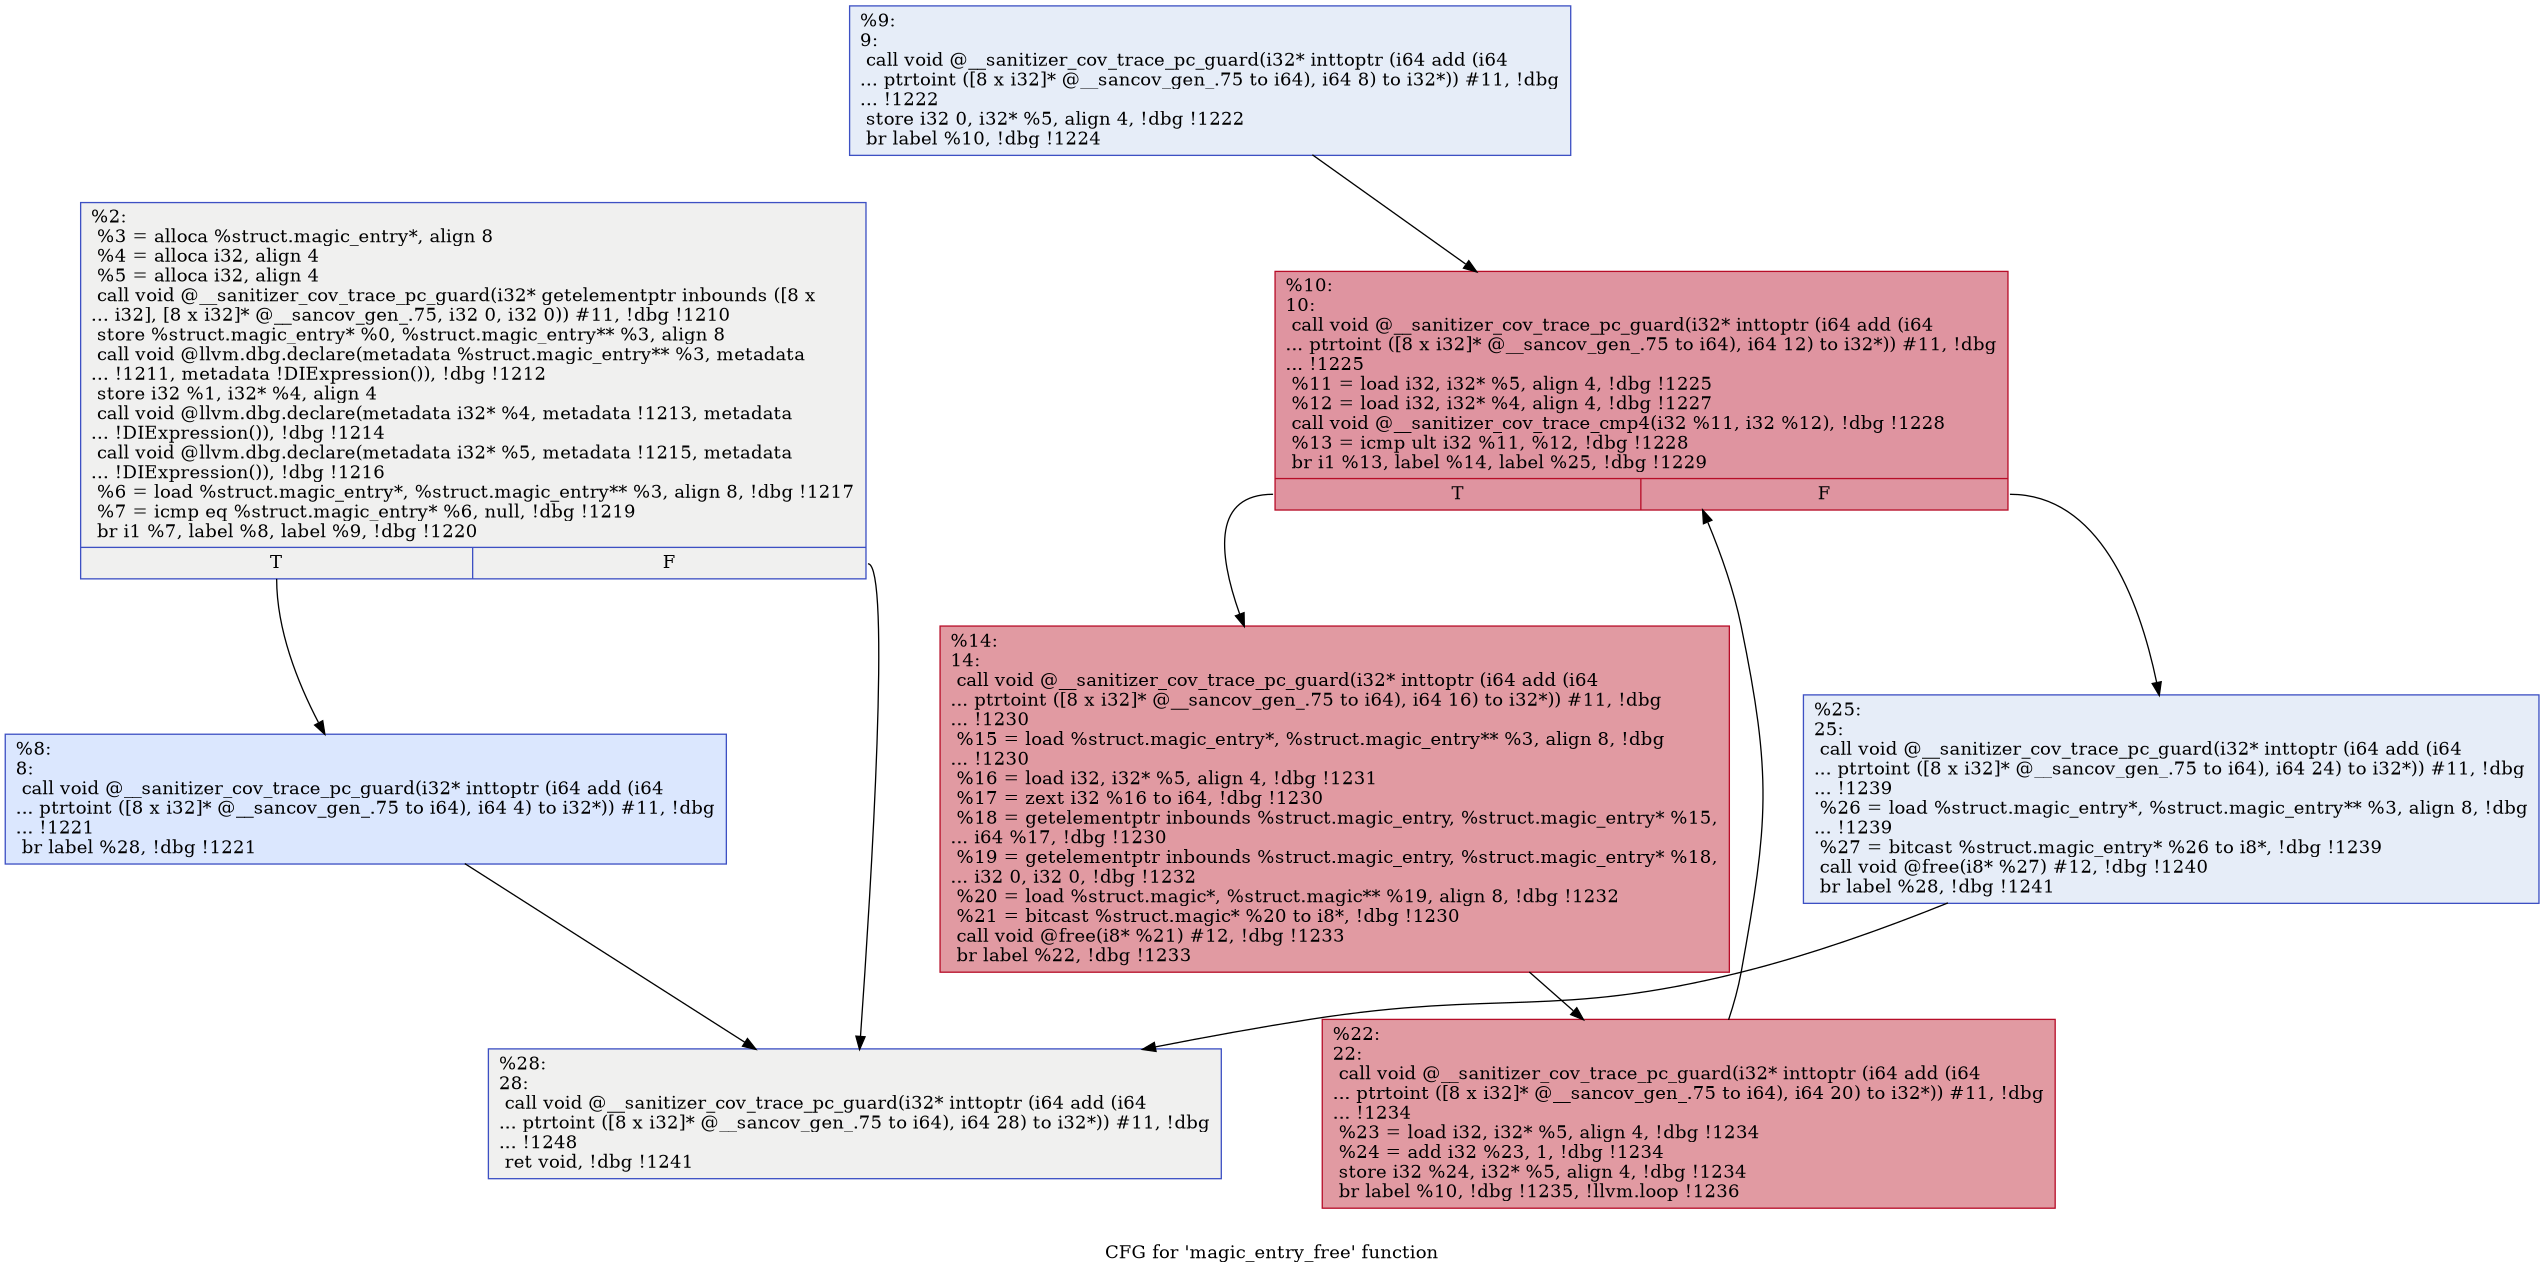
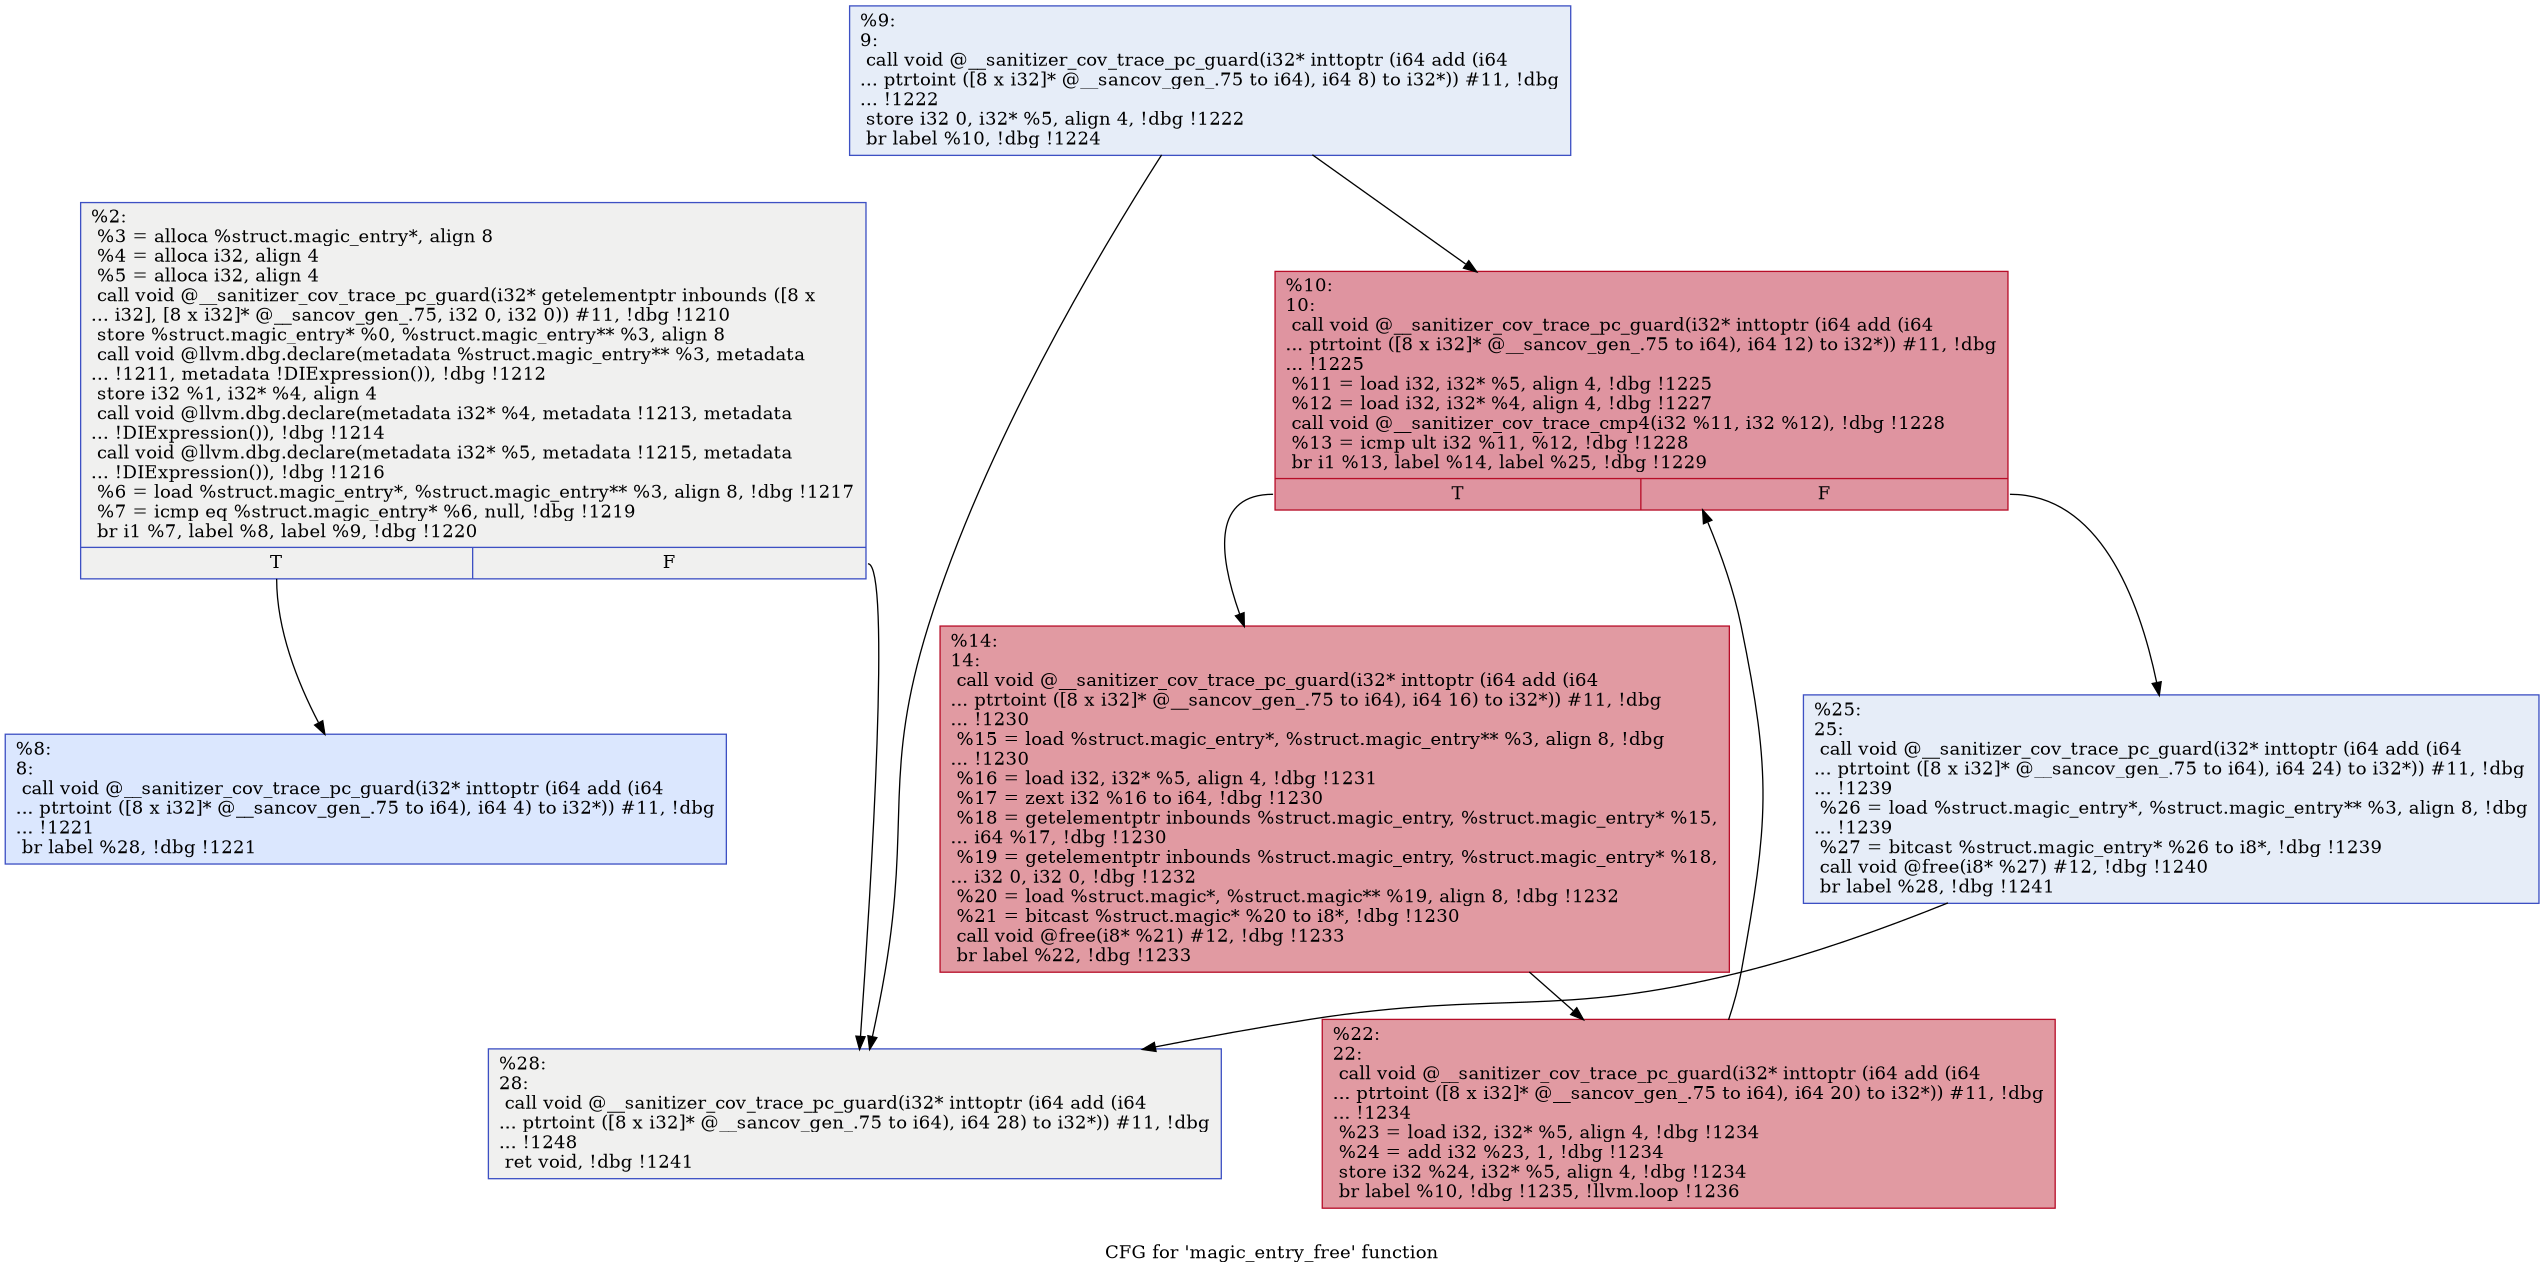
(605, 953) -> (947, 573)
